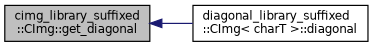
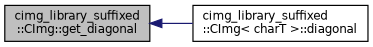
(280, 23) -> (280, 23)
